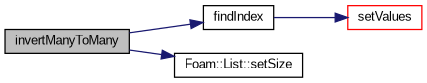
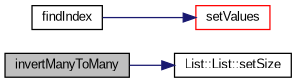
(160, 29) -> none
(239, 65) -> (233, 65)
